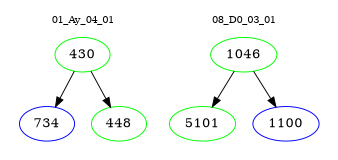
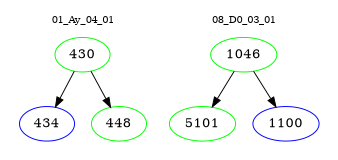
(47, 124) -> (47, 124)
